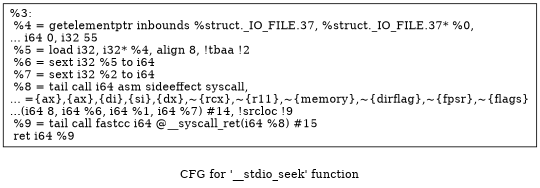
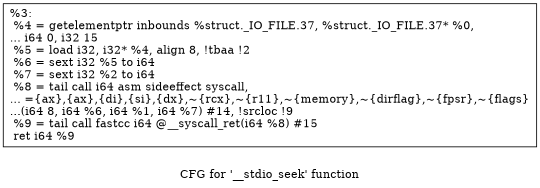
(54, 38) -> (54, 38)
